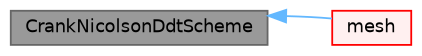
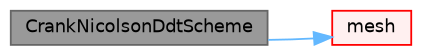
(309, 17) -> (291, 39)
